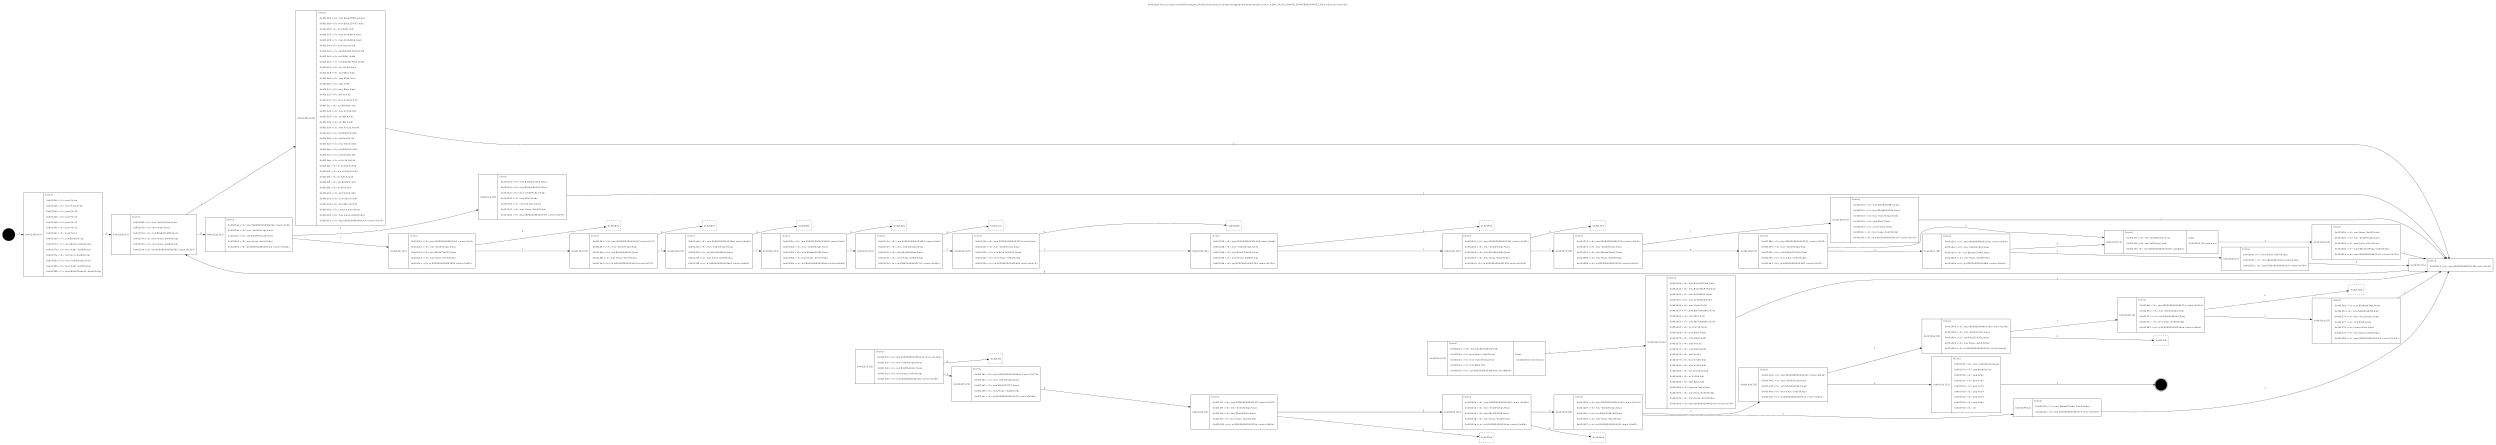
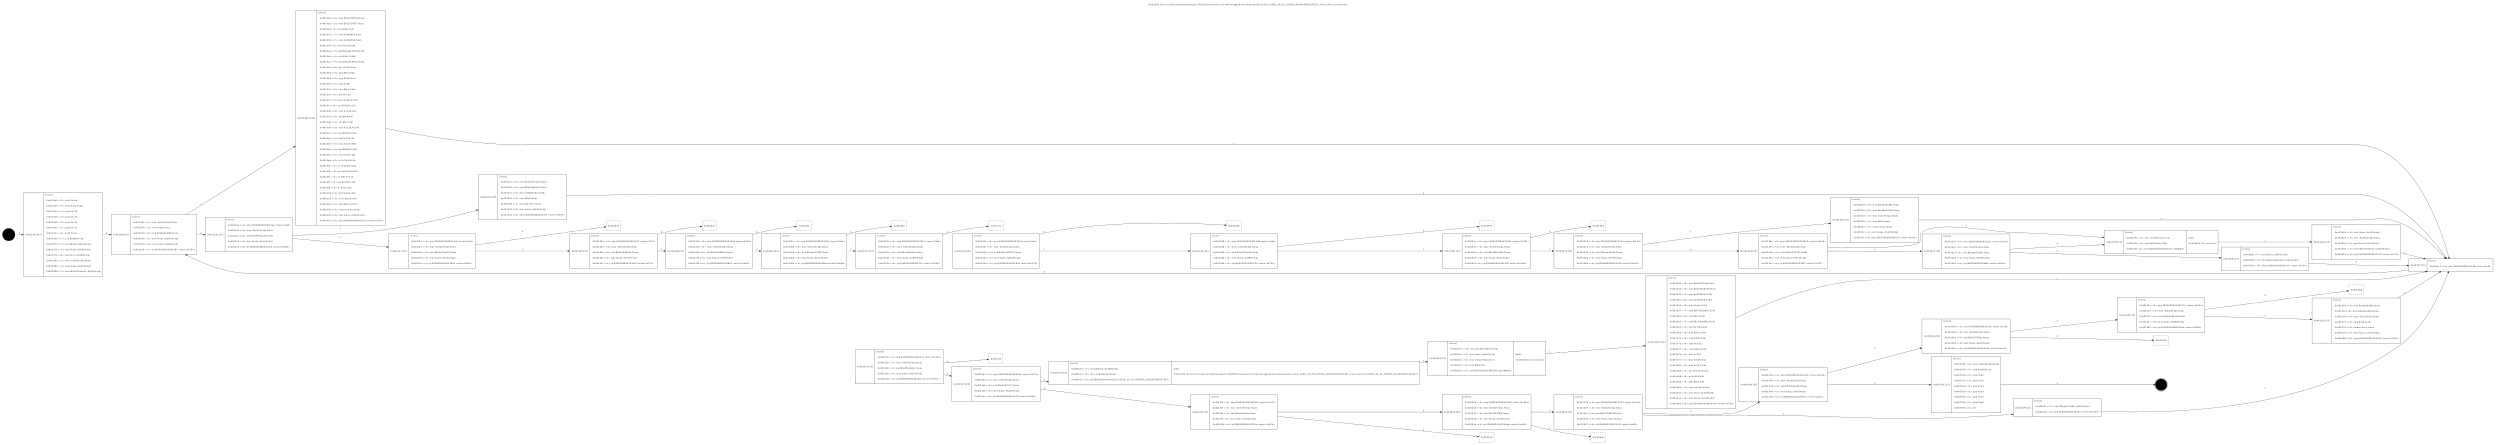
(947, 251) -> none
none -> (1234, 373)
